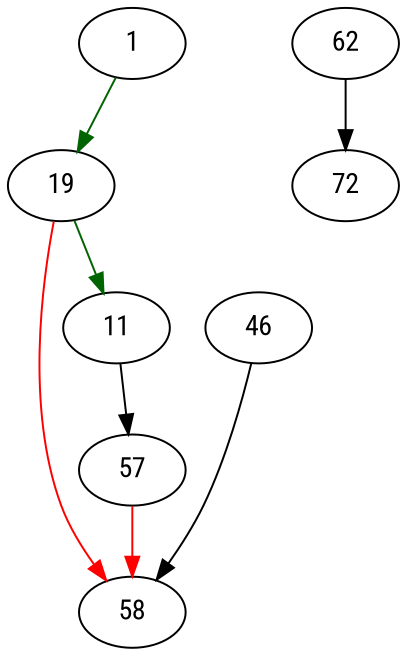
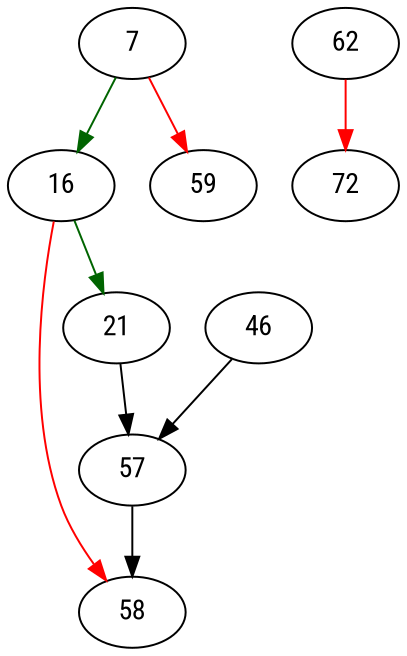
(132, 43) -> (132, 43)
(346, 105) -> (346, 105)
(61, 186) -> (61, 186)
none -> (203, 186)
(117, 328) -> (117, 328)
(220, 468) -> (202, 392)
(132, 531) -> (132, 531)
